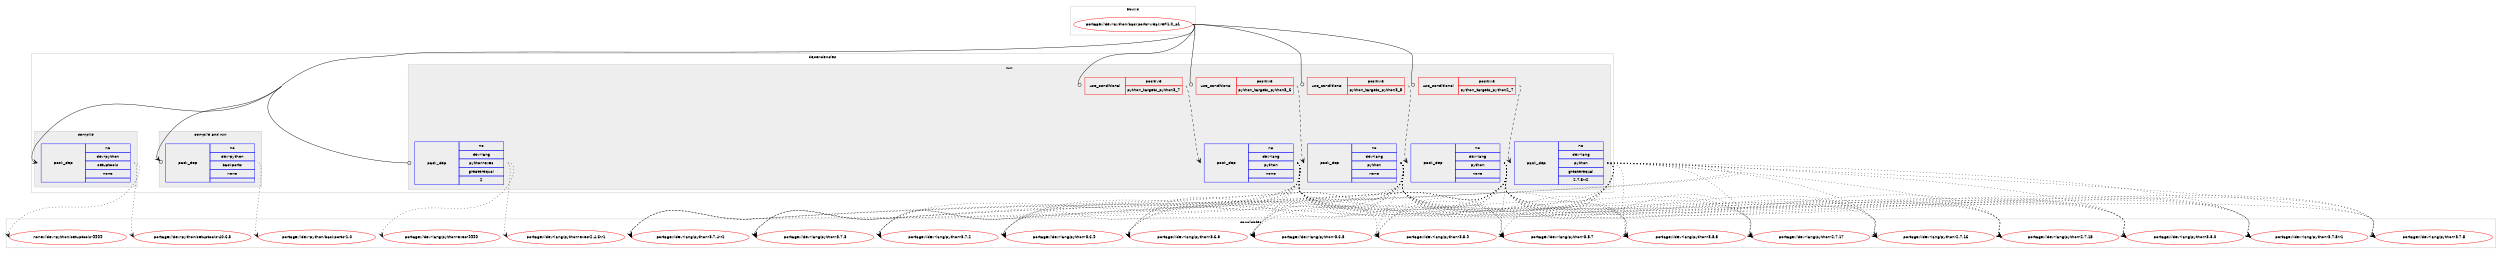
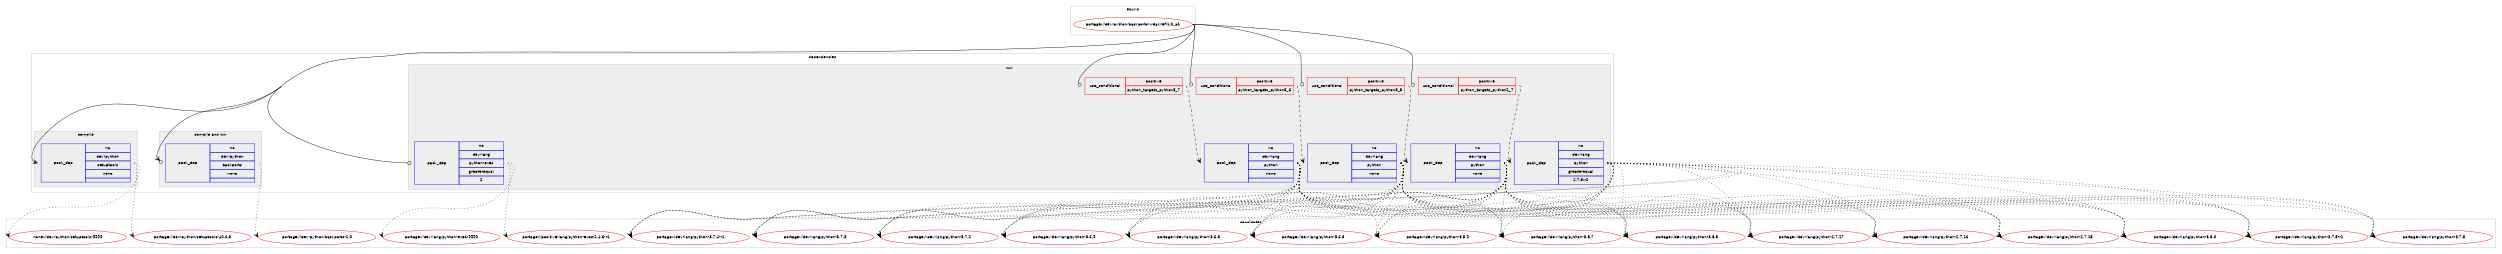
(566, 237) -> (566, 237)
